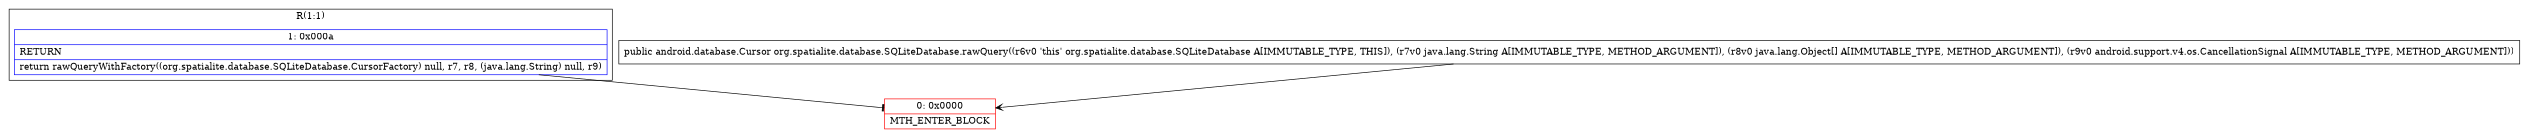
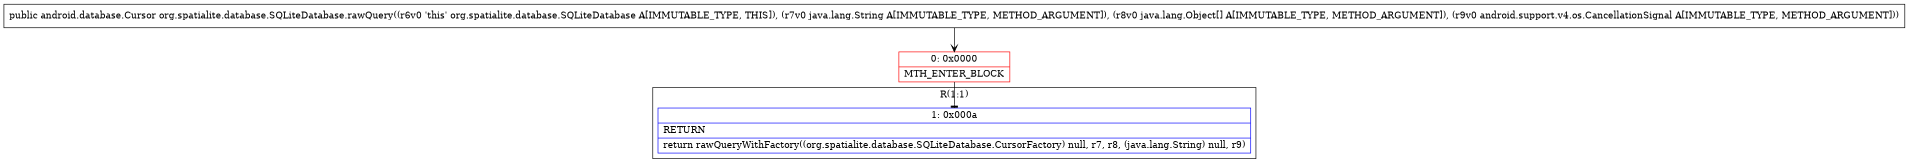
(710, 91) -> (954, 93)
